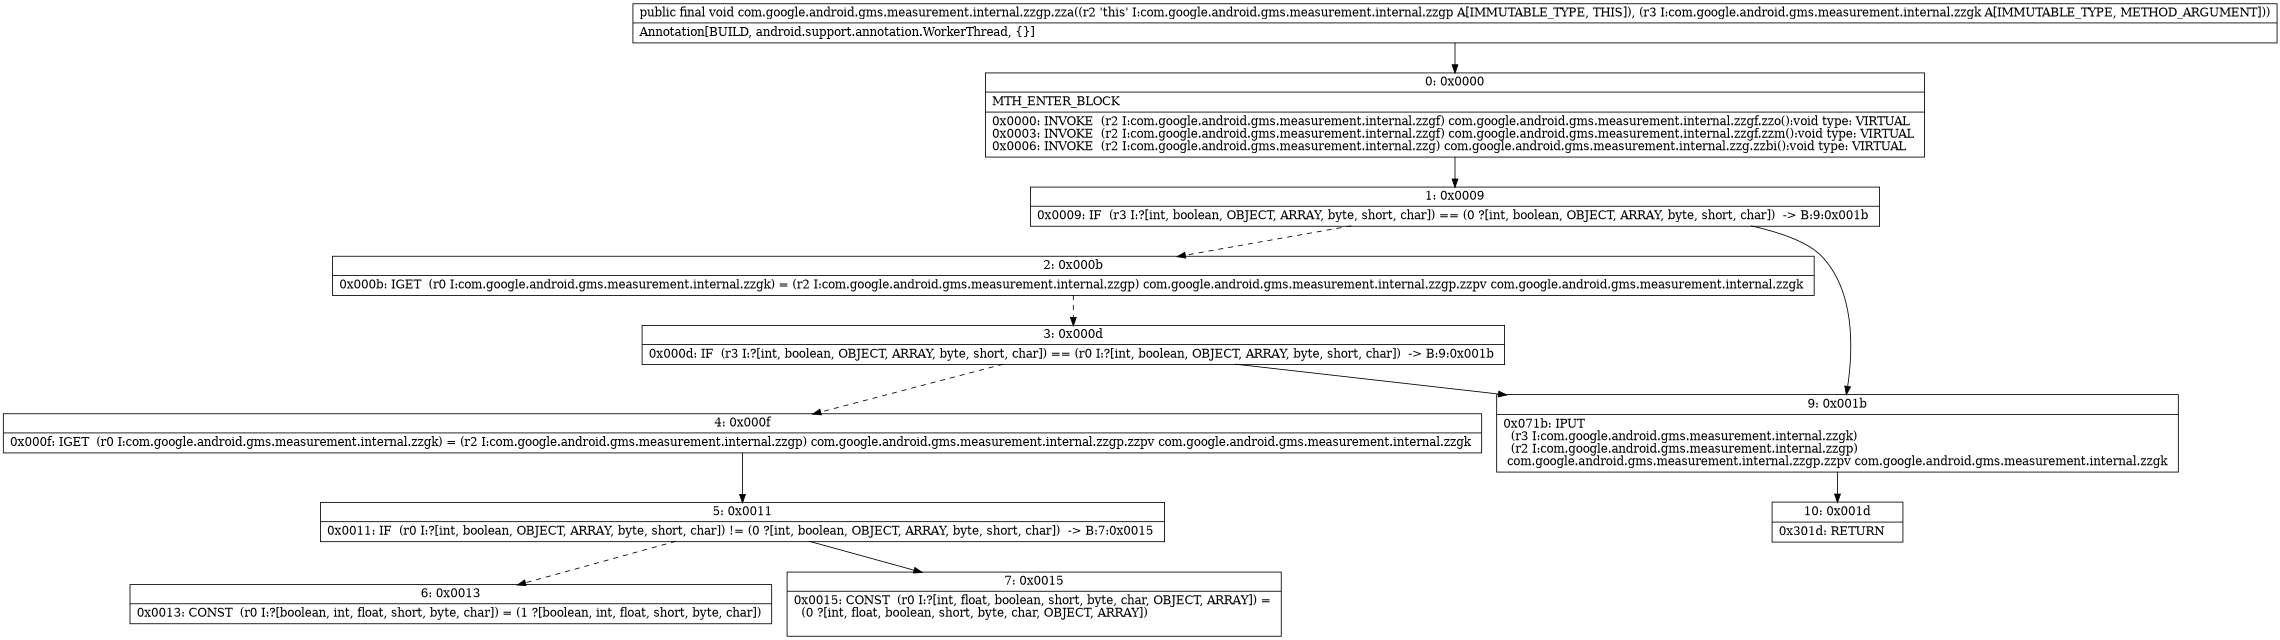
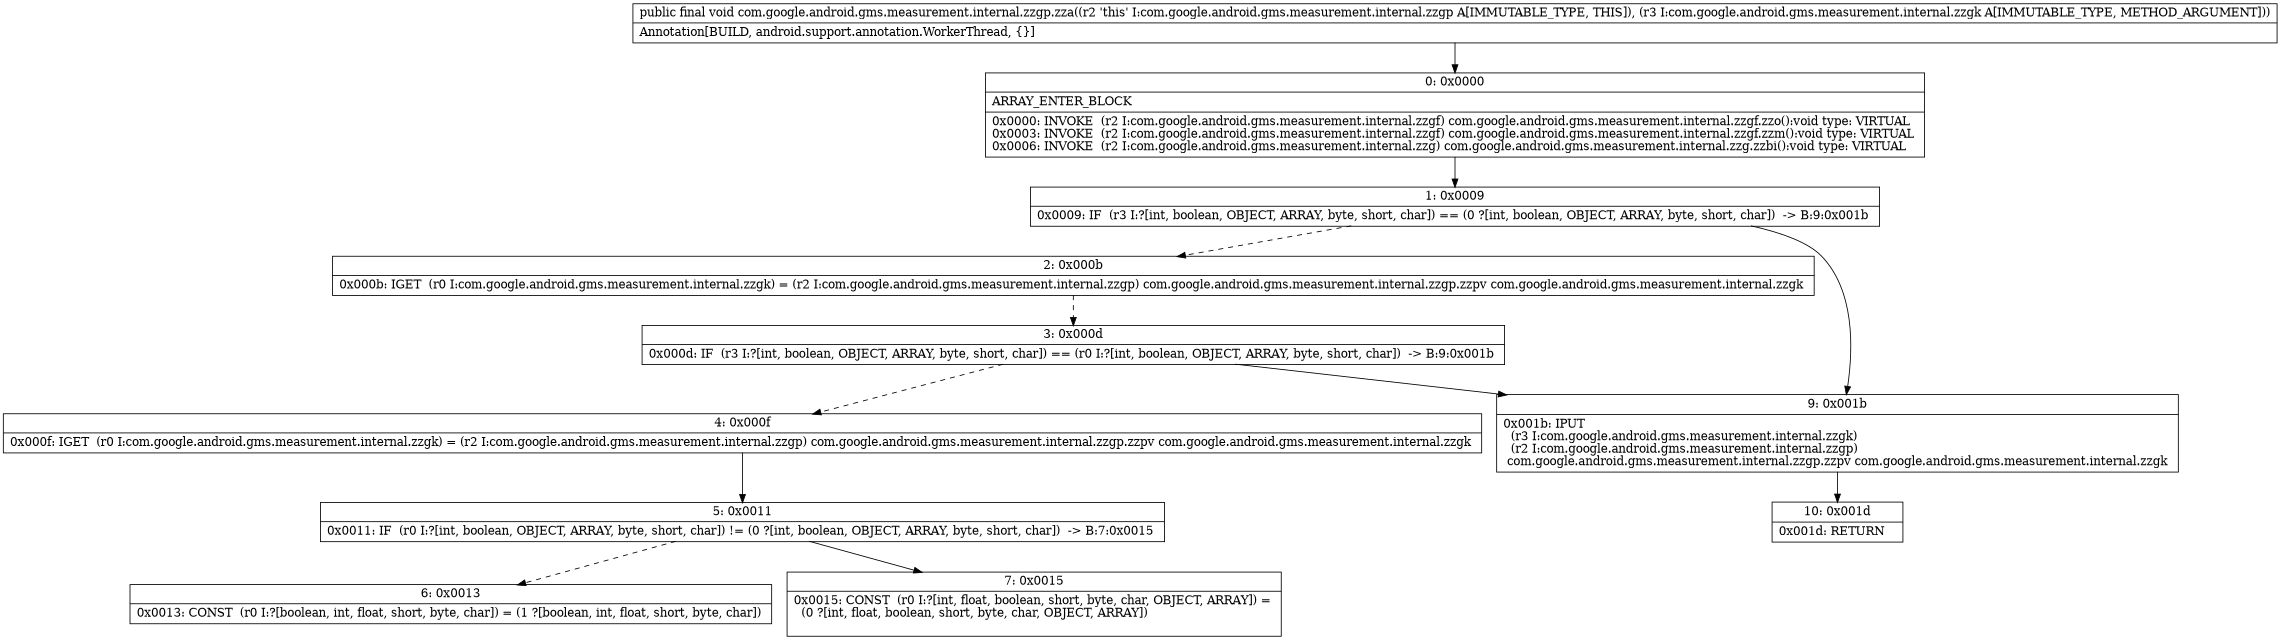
(1056, 102) -> (1062, 102)
(1548, 424) -> (1548, 424)
(1838, 532) -> (1838, 532)
